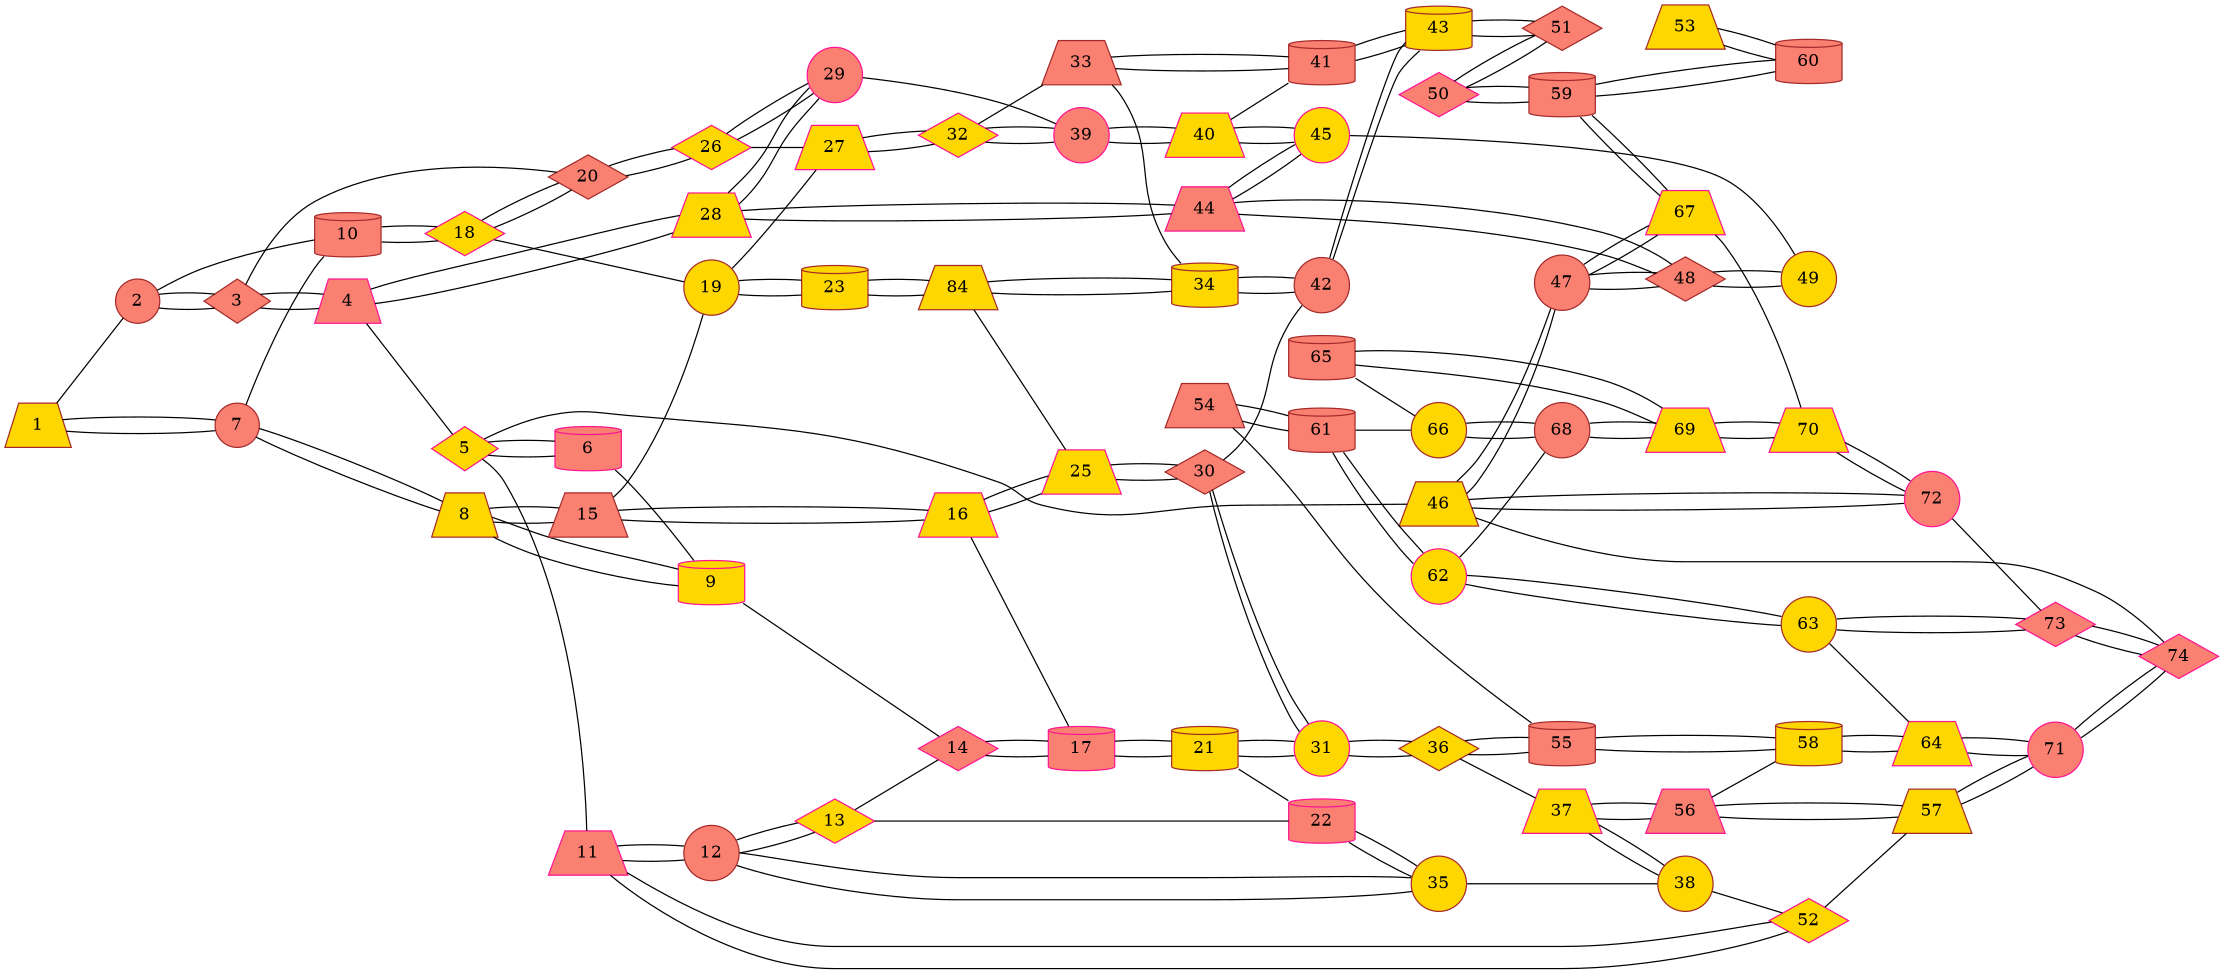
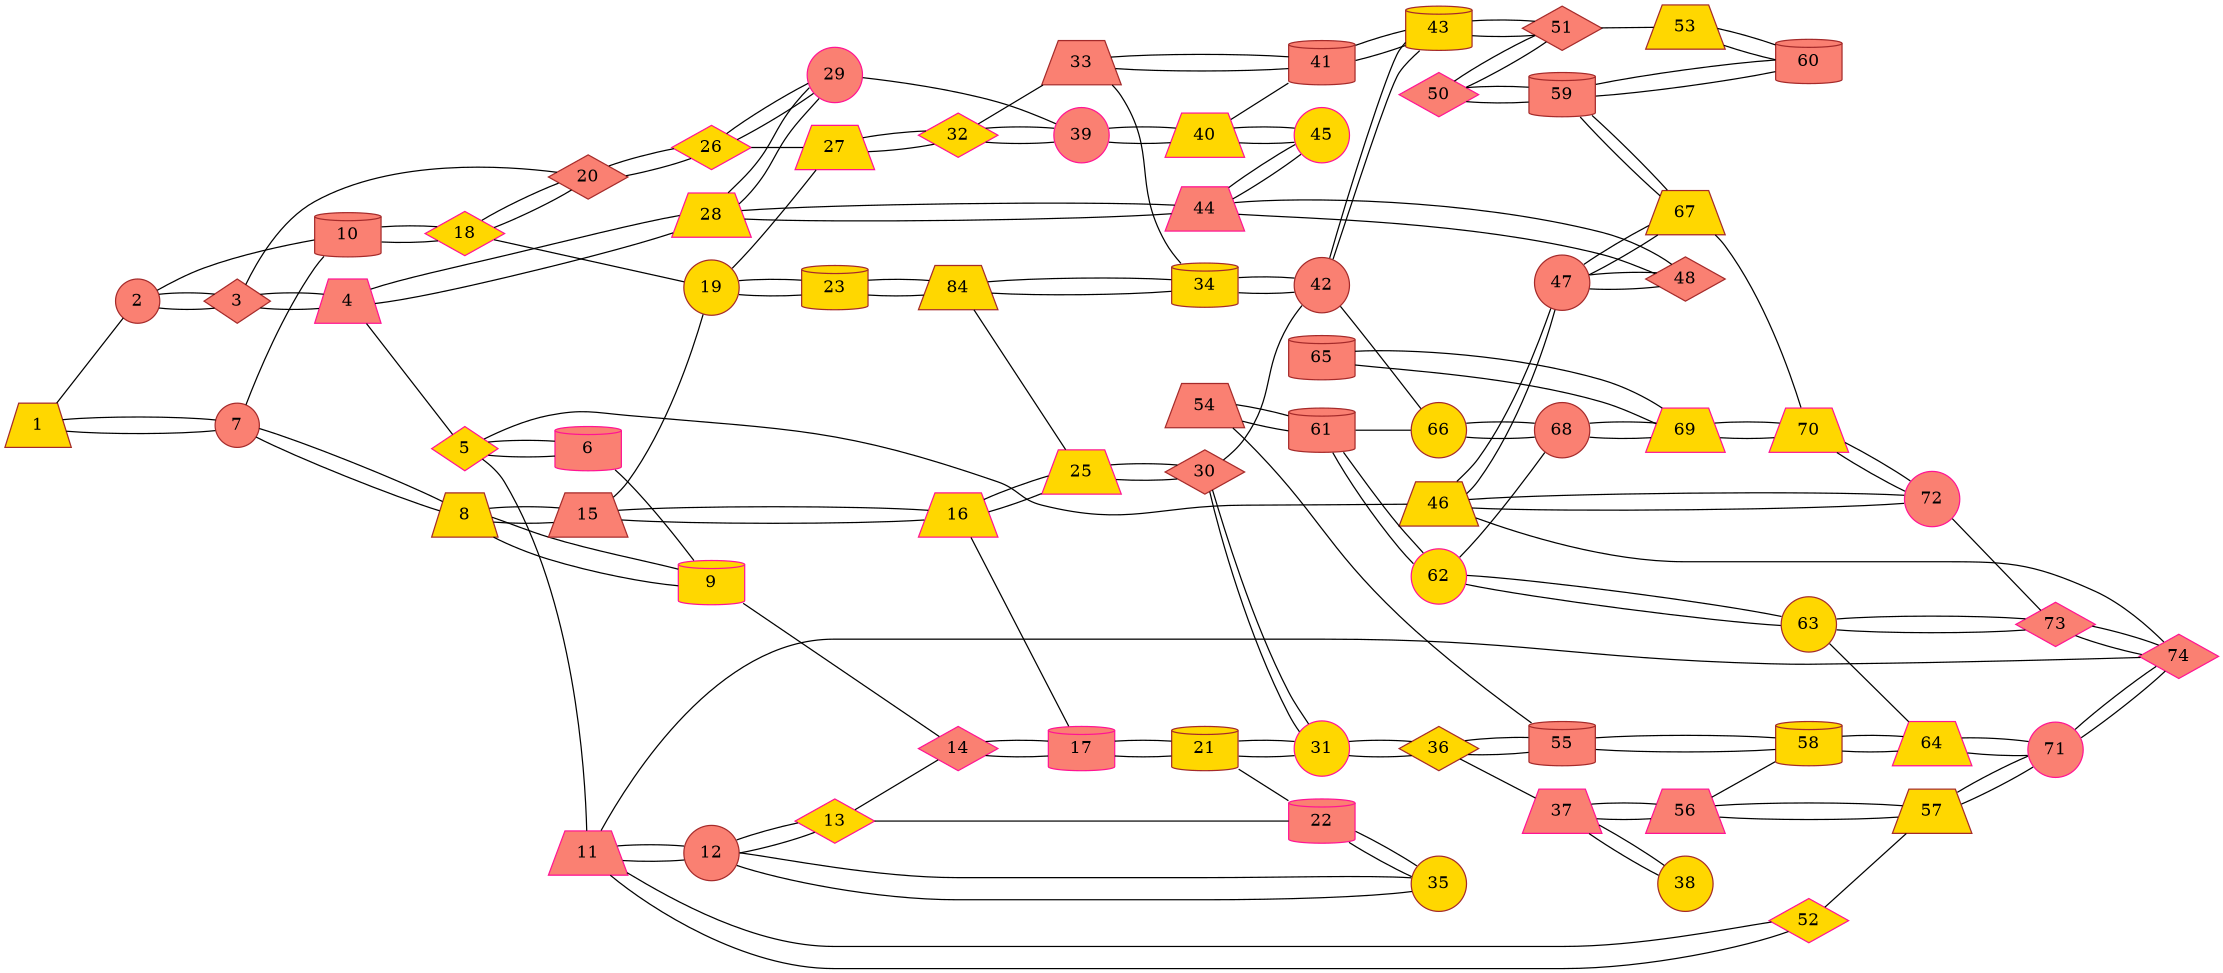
none -> (1627, 28)
(1685, 213) -> (1685, 213)
(1809, 279) -> none
(1385, 397) -> (1383, 360)
none -> (1330, 639)
(1562, 811) -> (1562, 811)
(1562, 884) -> none
(1747, 902) -> none
